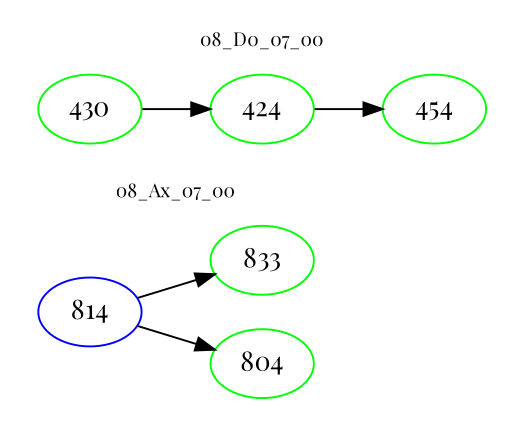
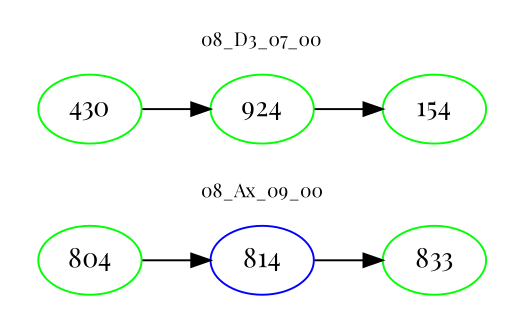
(262, 41) -> (262, 41)
(262, 109) -> (262, 109)
(434, 109) -> (434, 109)
(176, 192) -> (262, 192)
(167, 335) -> (167, 260)
